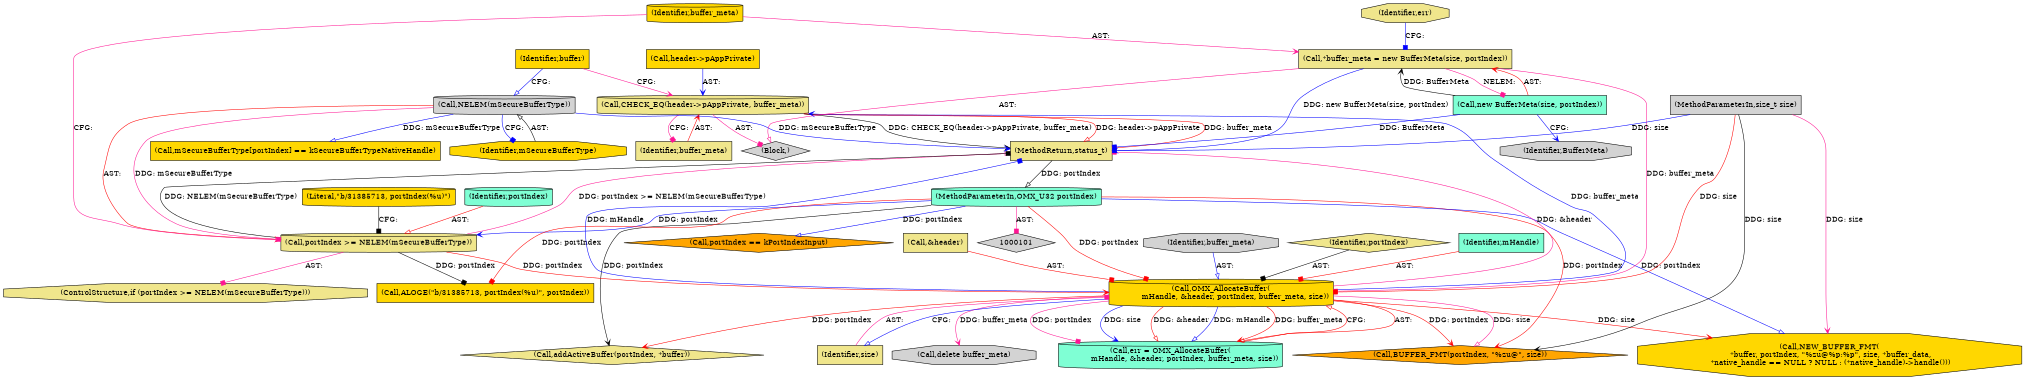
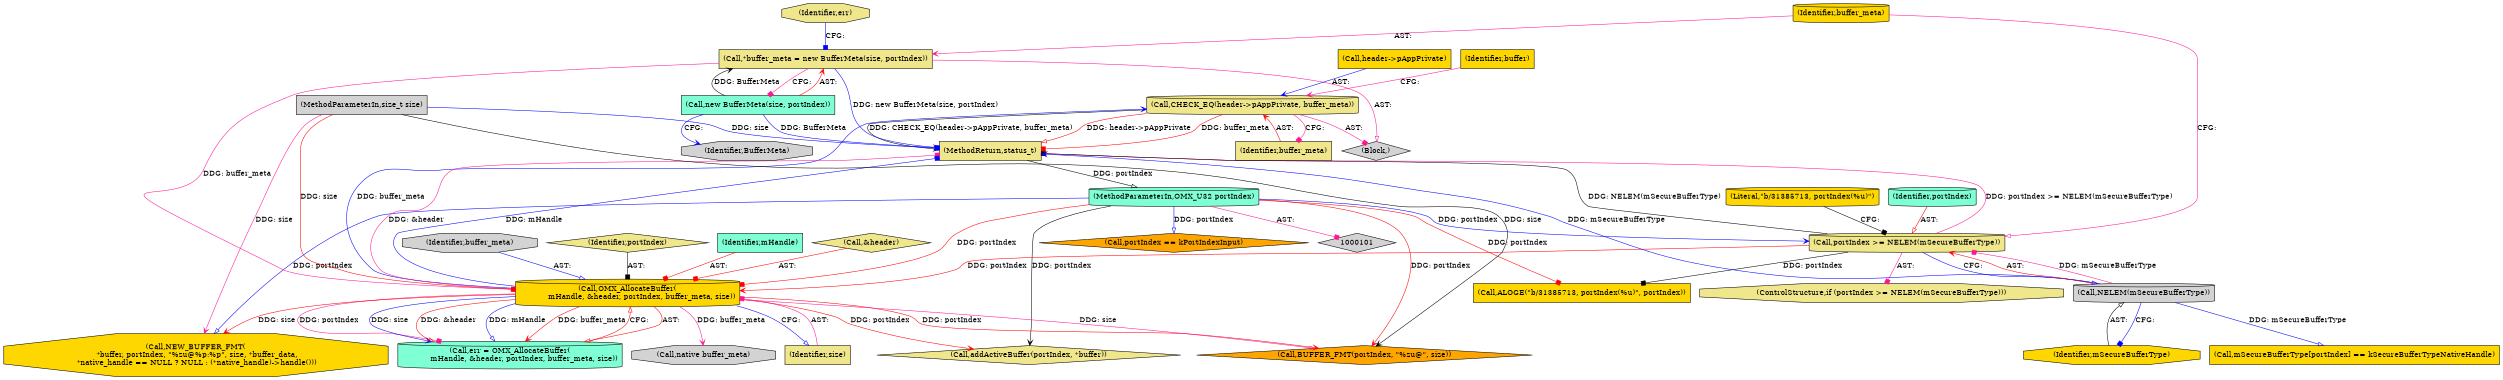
(530, 80) -> (1967, 270)
(1501, 82) -> (803, 82)
(936, 243) -> (872, 243)
(964, 355) -> (704, 355)
